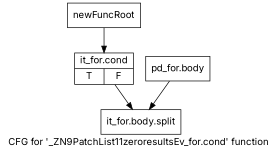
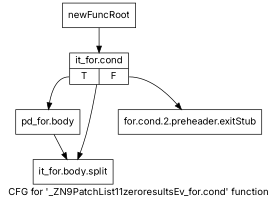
none -> (55, 86)
none -> (190, 122)
